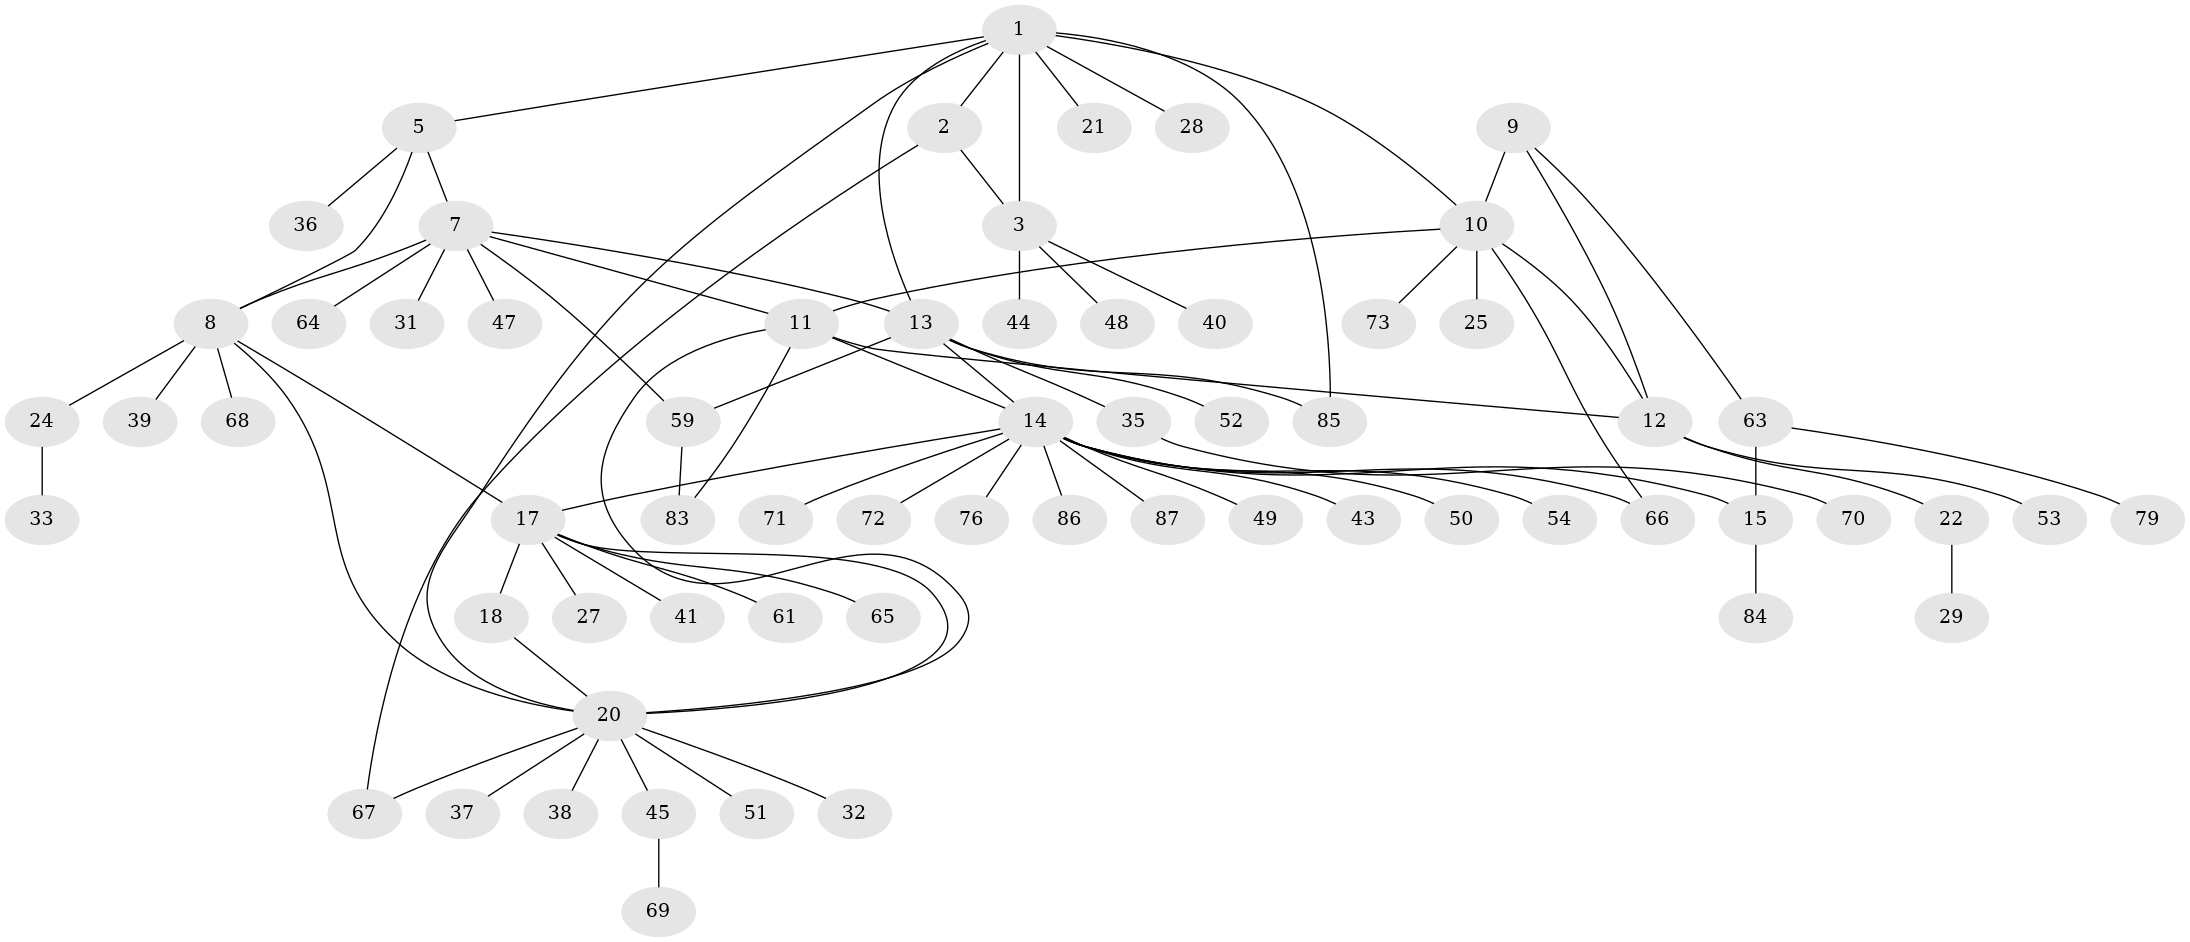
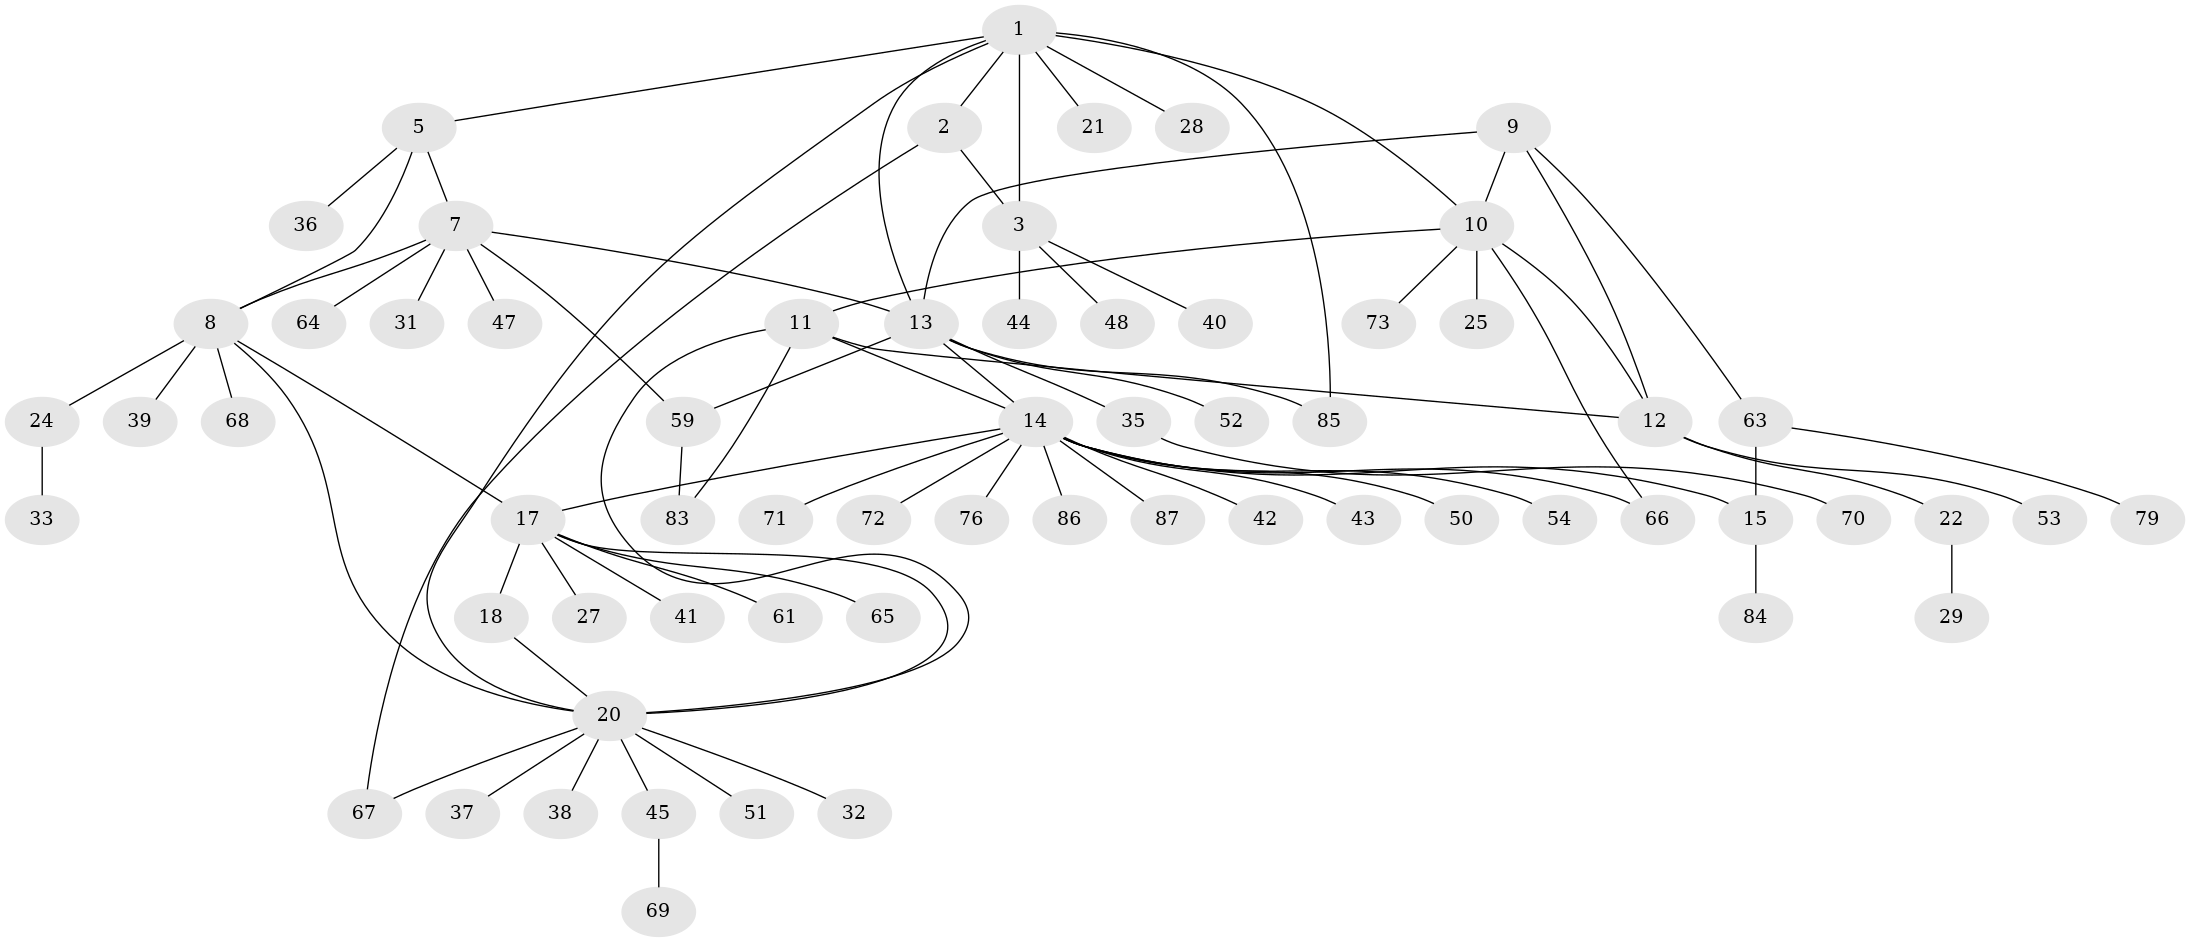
none -> (1167, 162)
(629, 275) -> none
(1266, 520) -> (1266, 520)
